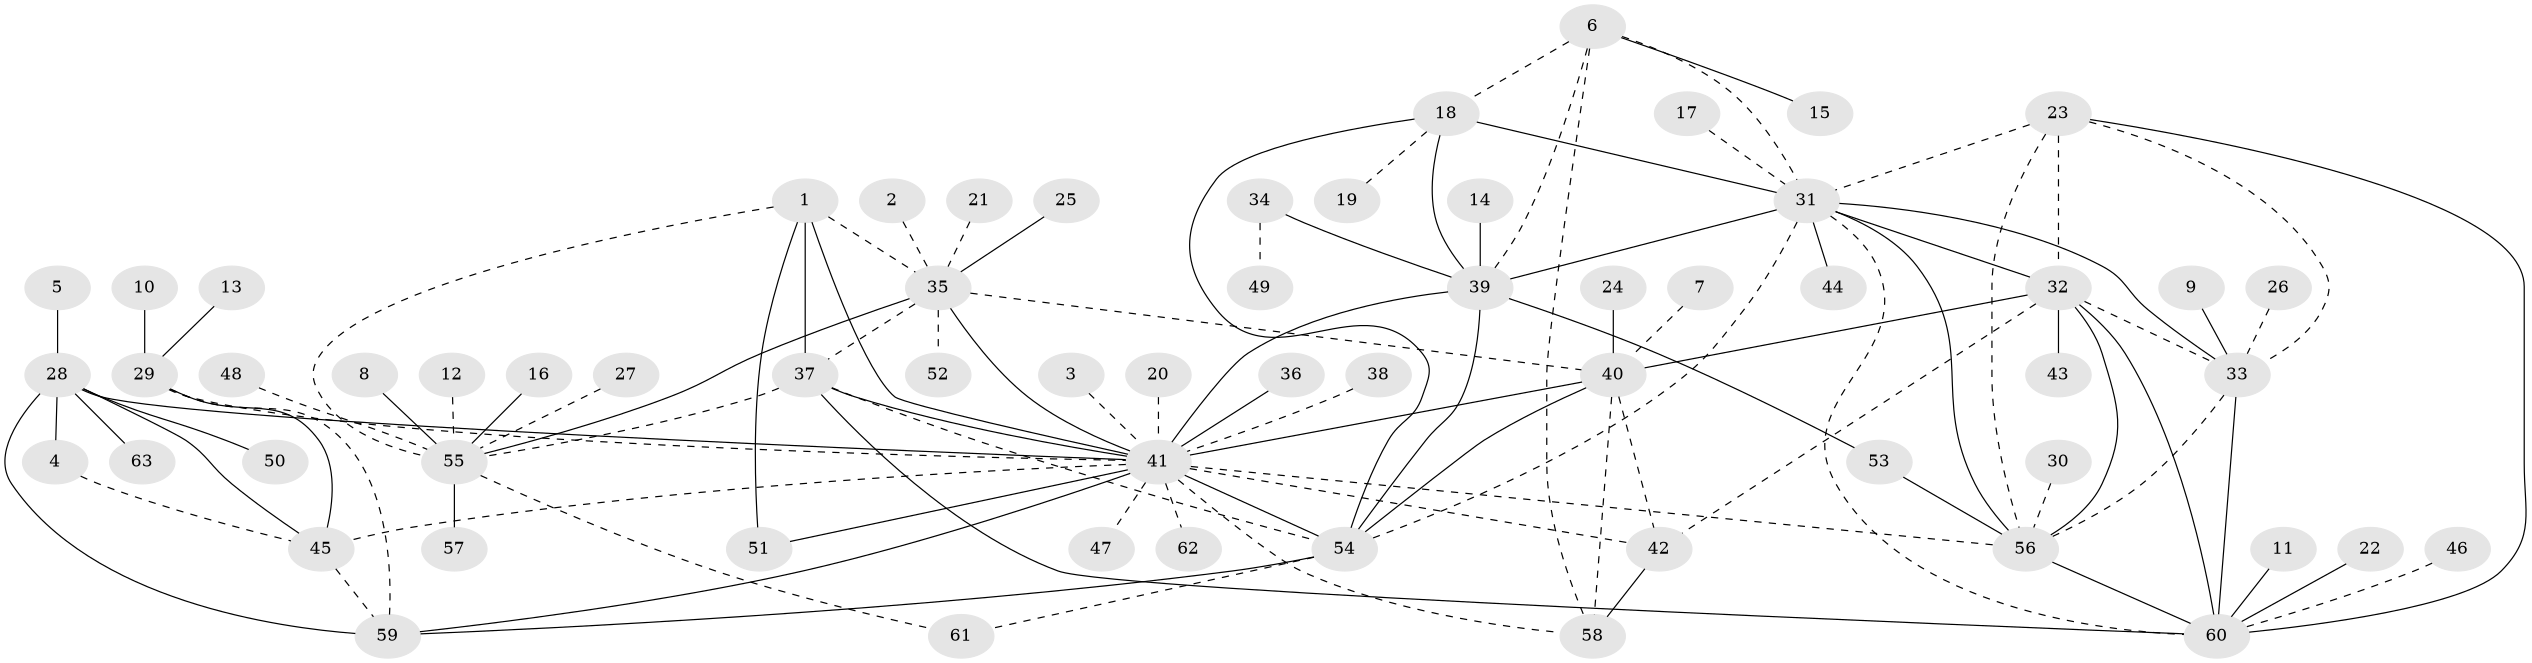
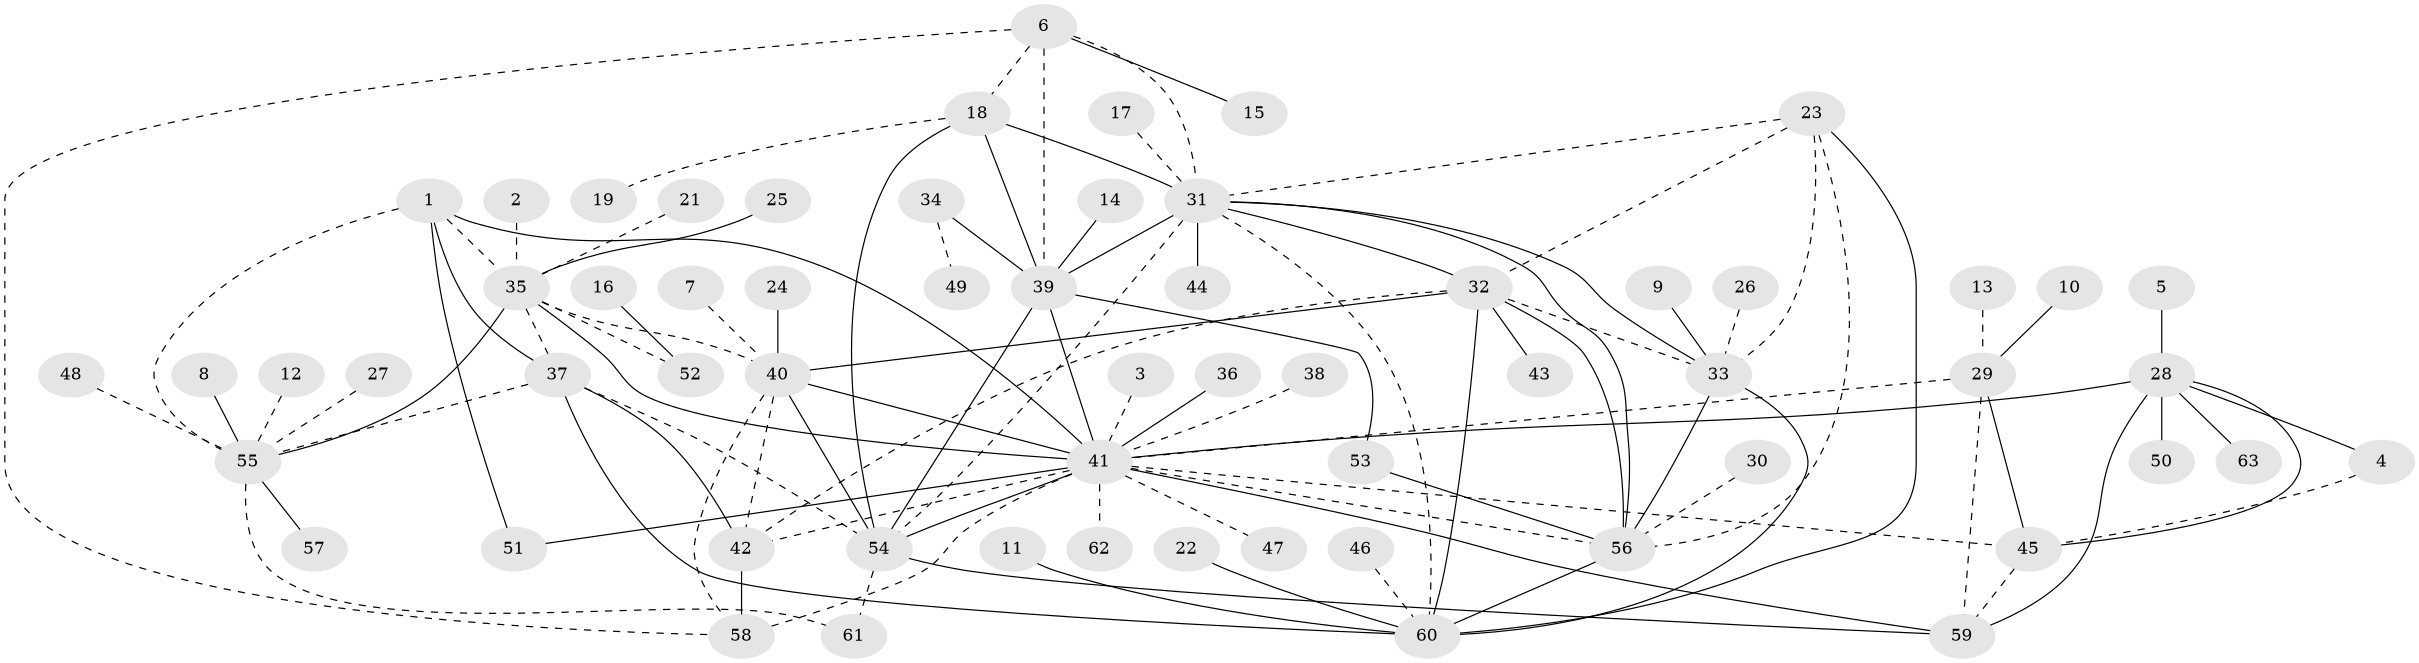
(188, 331) -> (1983, 332)
(1158, 375) -> none
(497, 419) -> (637, 321)
(978, 428) -> (671, 444)
(2149, 478) -> (1674, 463)
